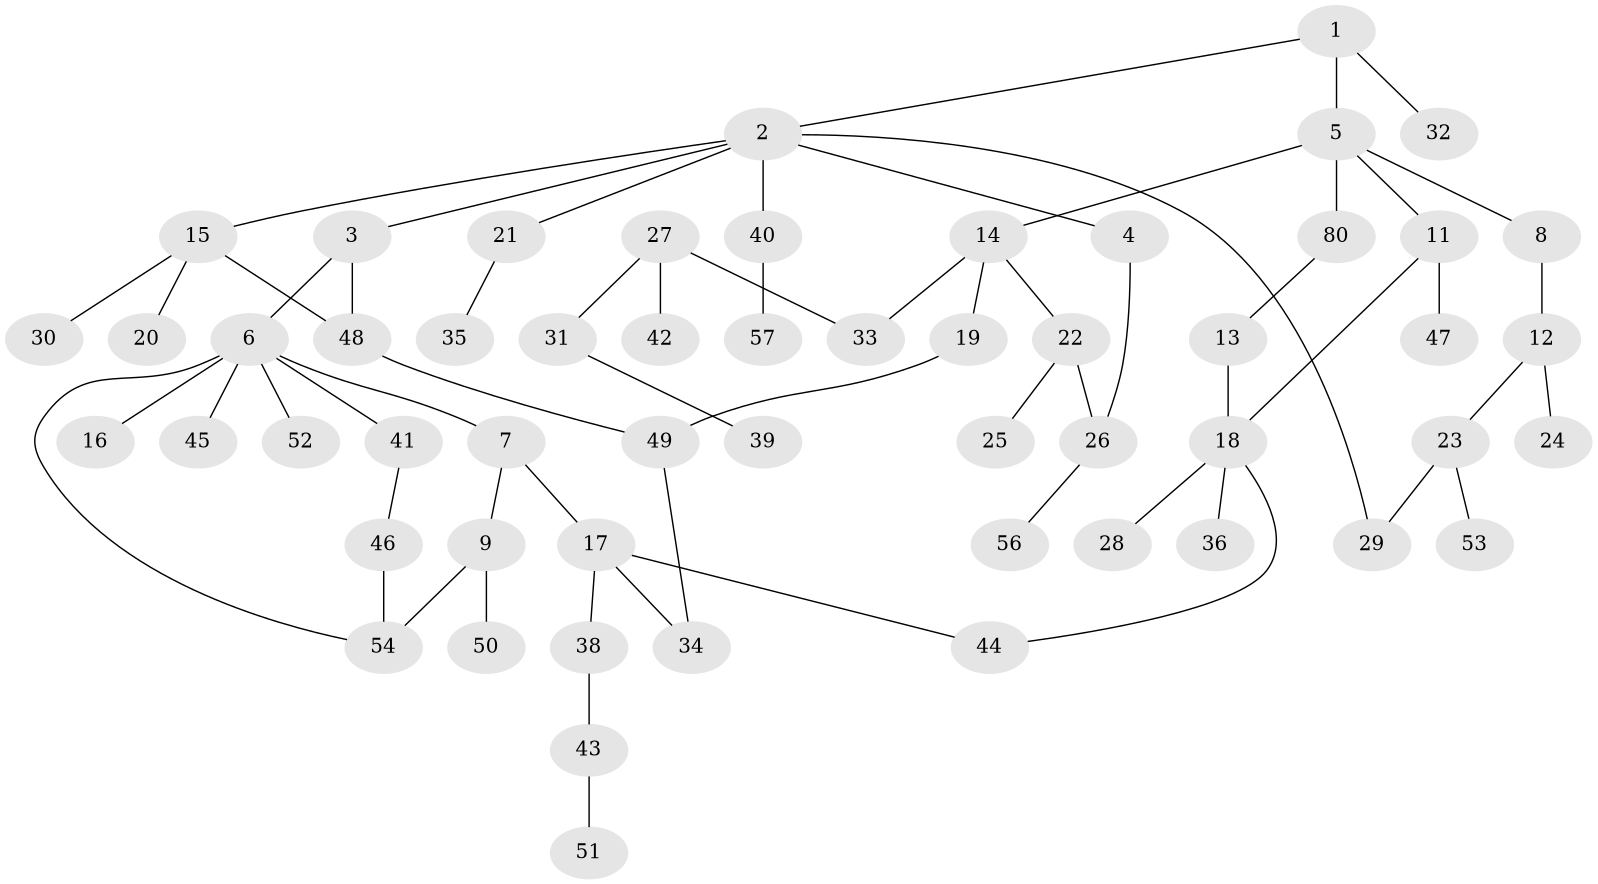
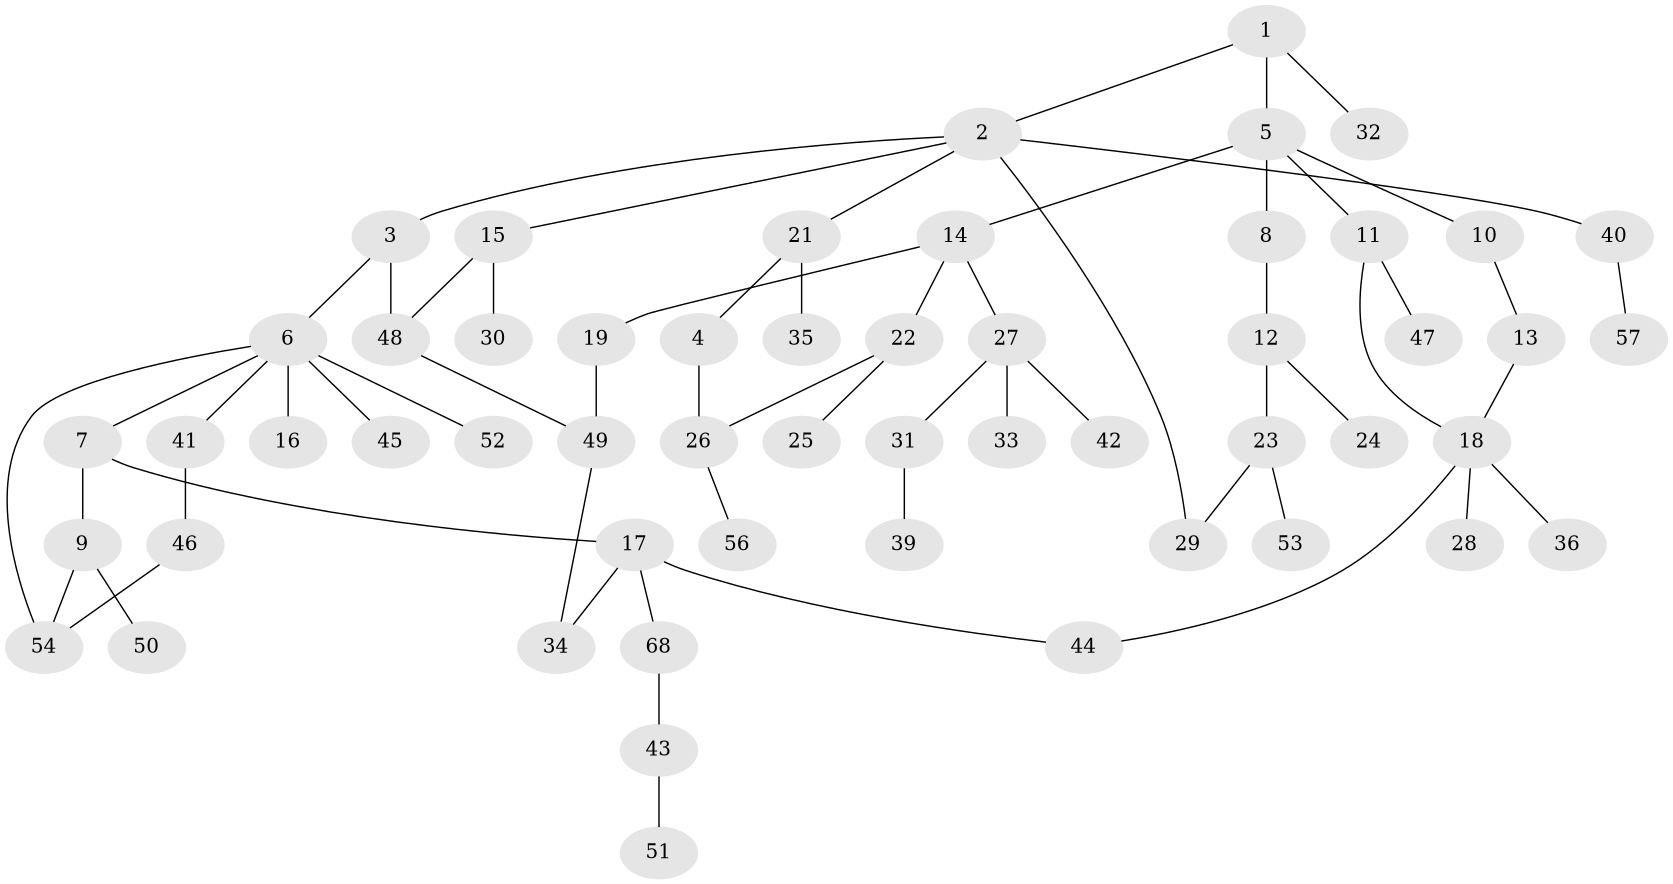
(946, 185) -> (738, 300)
(1337, 237) -> (1485, 237)
(927, 288) -> (981, 288)
(147, 339) -> none
(589, 648) -> (659, 648)
